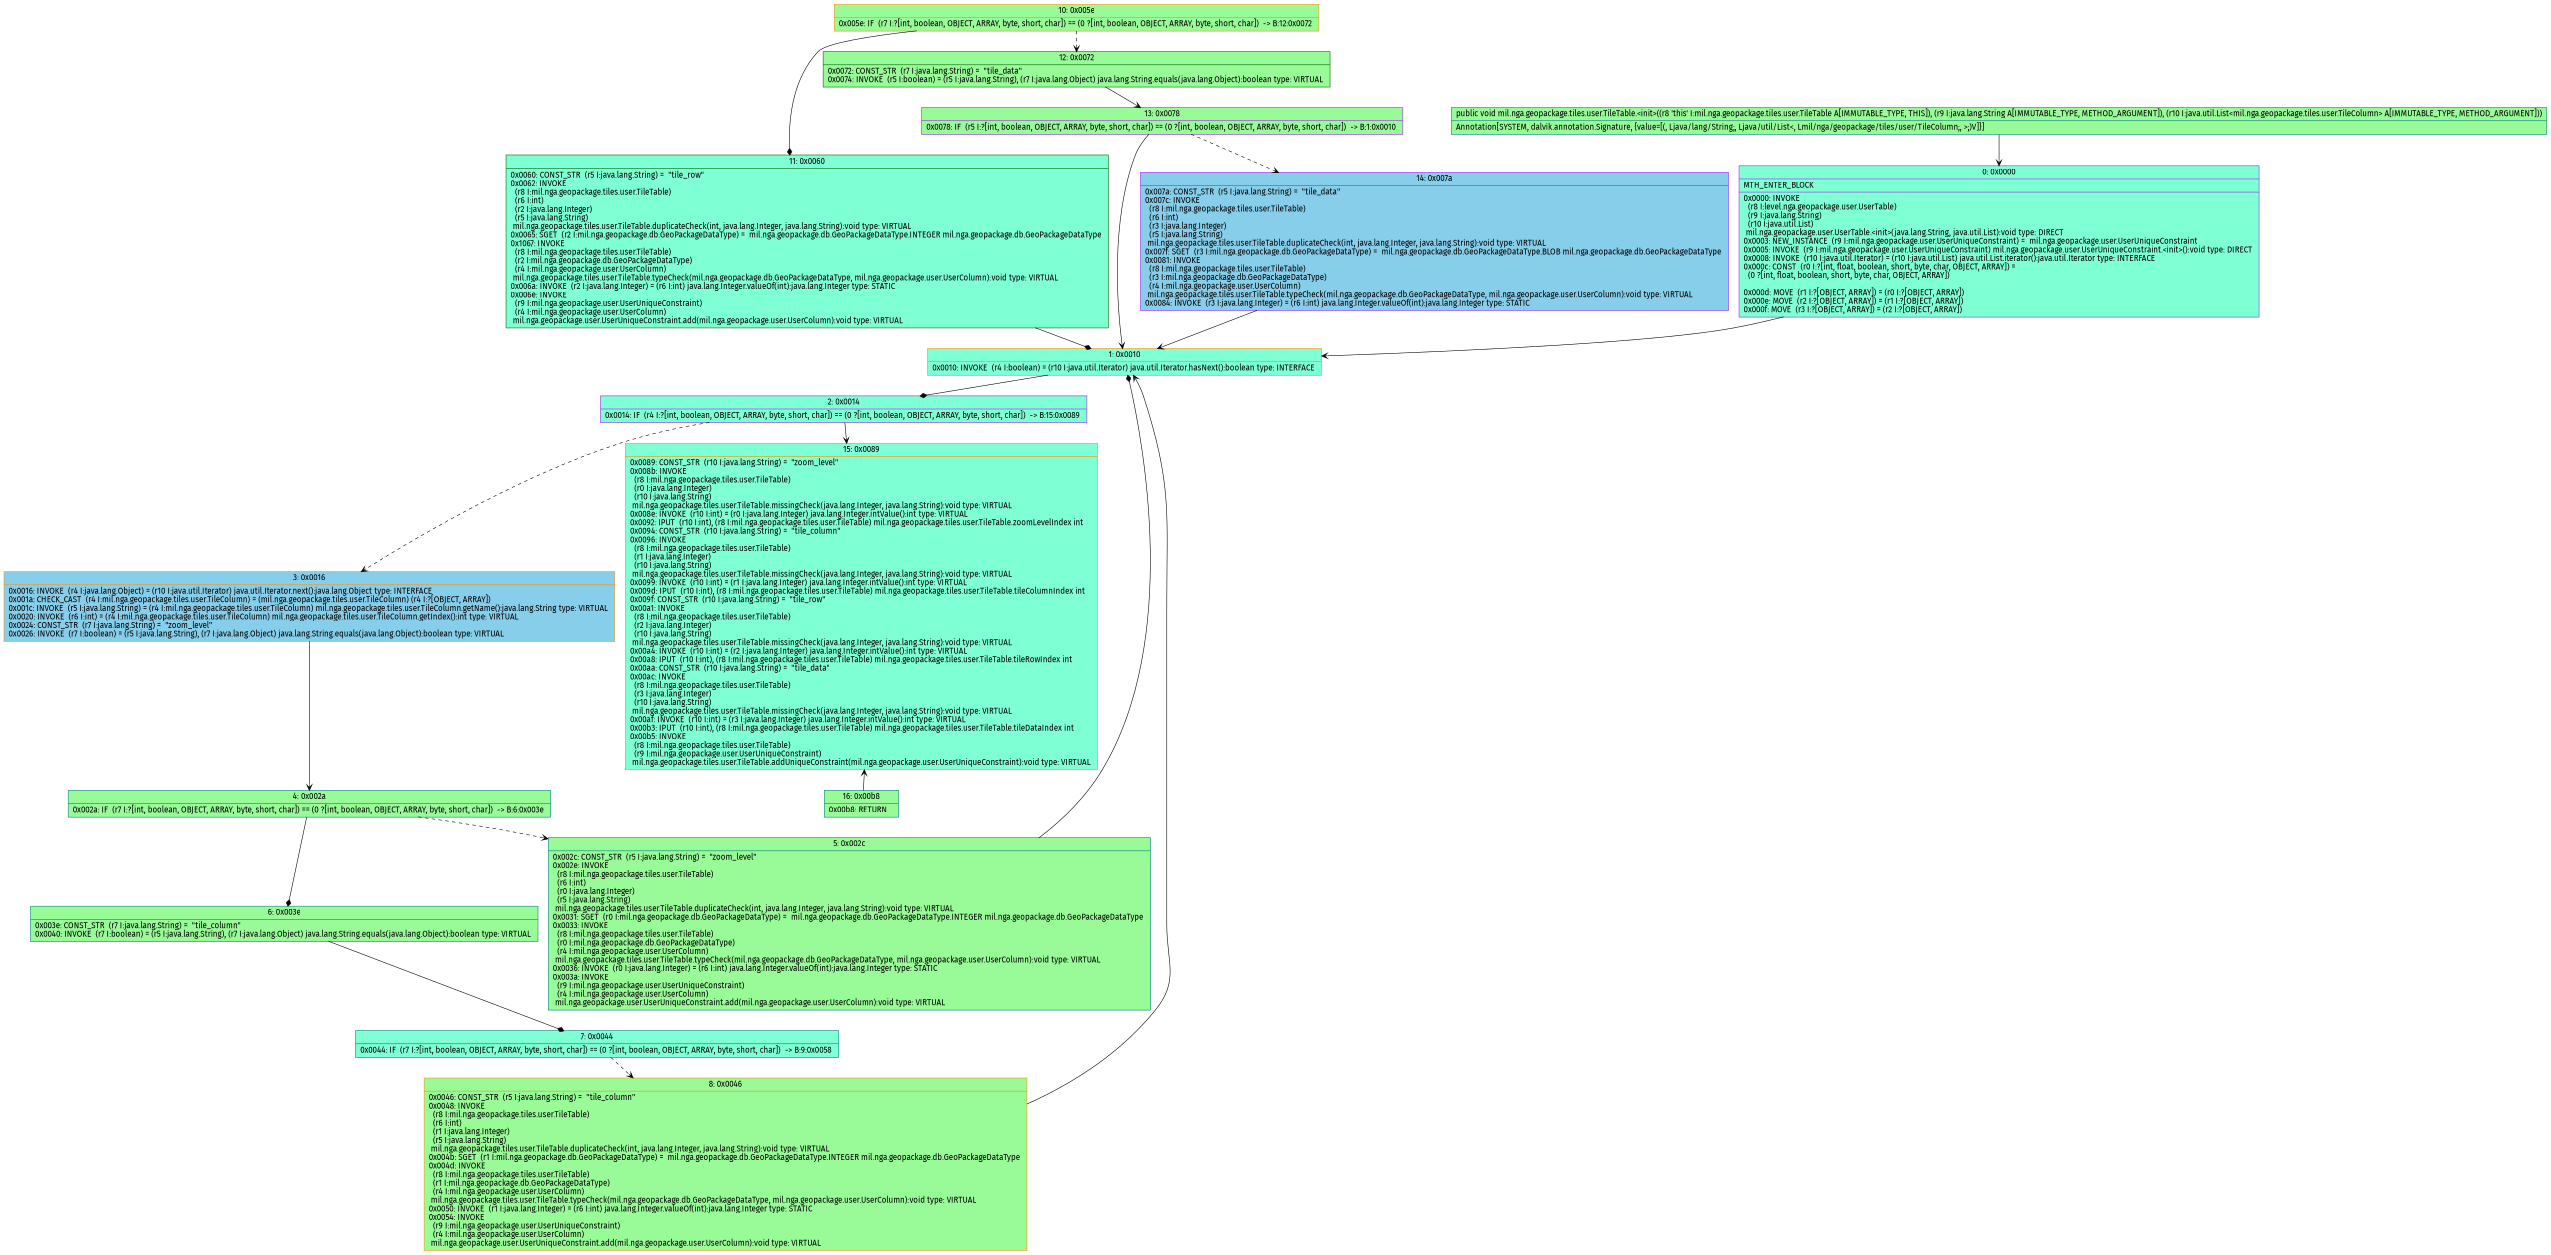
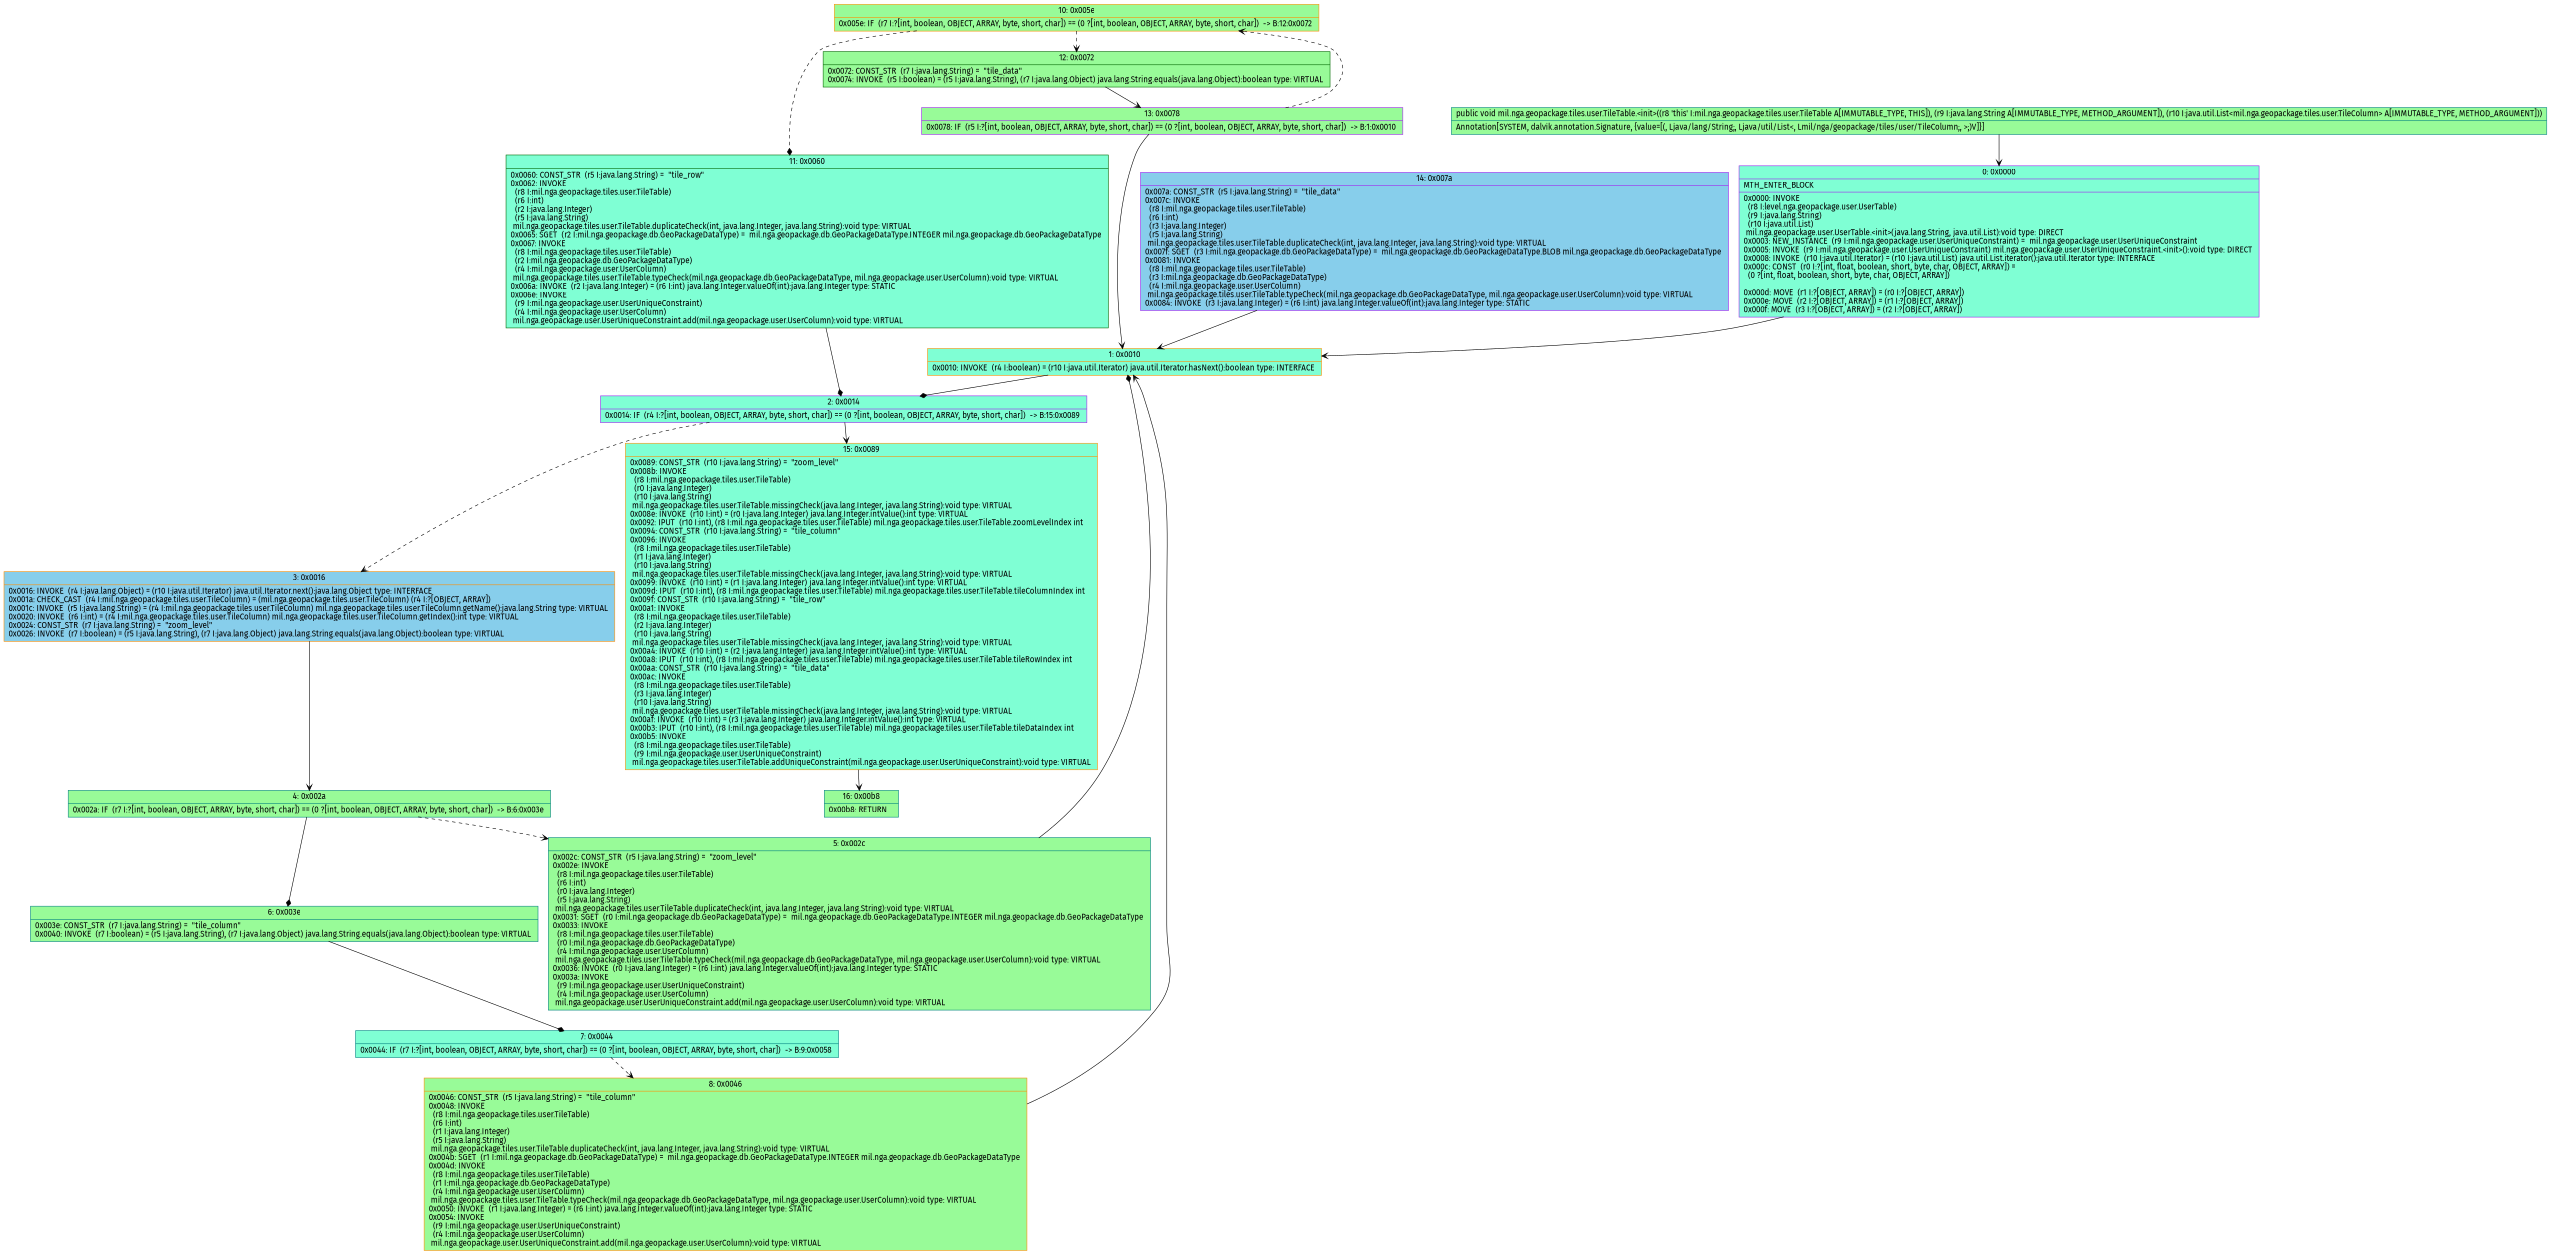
(818, 52) -> (818, 52)
(1232, 152) -> (1335, 52)
(540, 244) -> (540, 244)
(1060, 337) -> (833, 359)
(864, 783) -> (859, 777)
